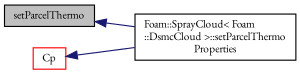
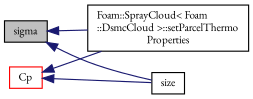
(50, 16) -> (26, 32)
none -> (168, 83)
